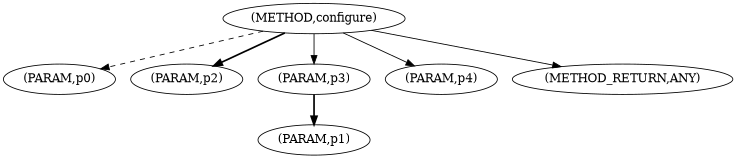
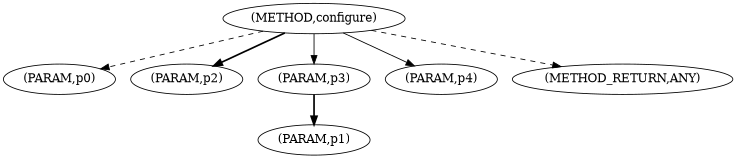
(462, 48) -> (462, 48)
